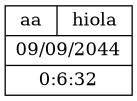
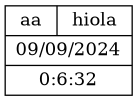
(69, 50) -> (69, 50)
